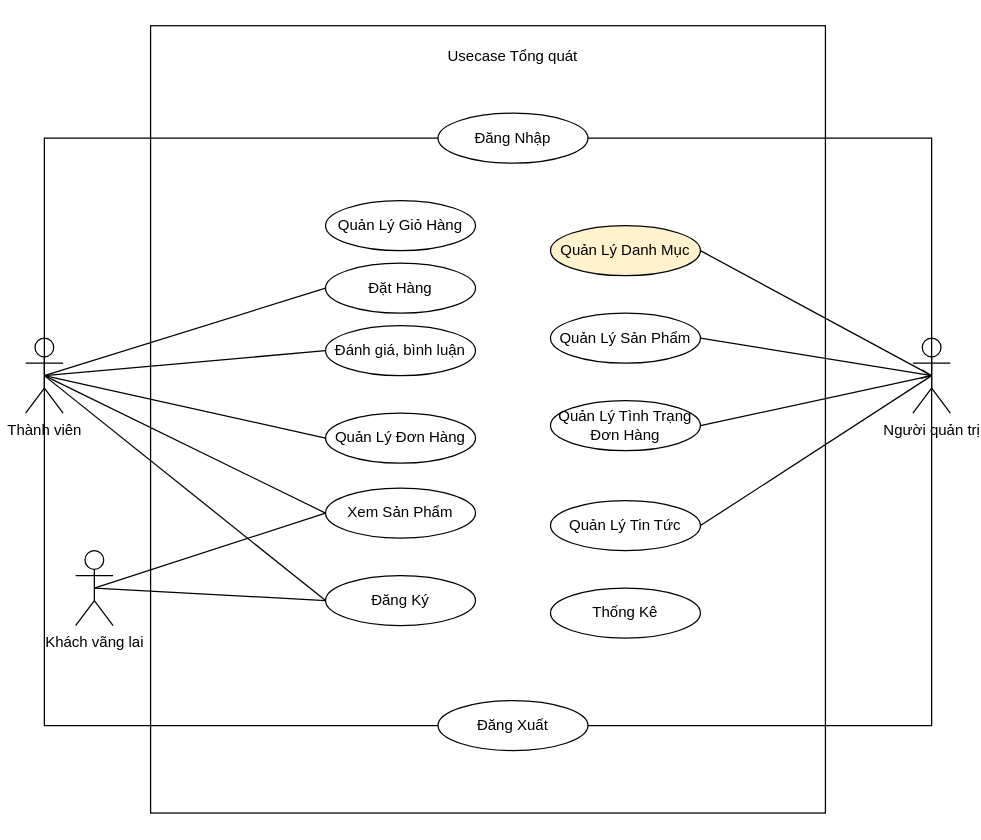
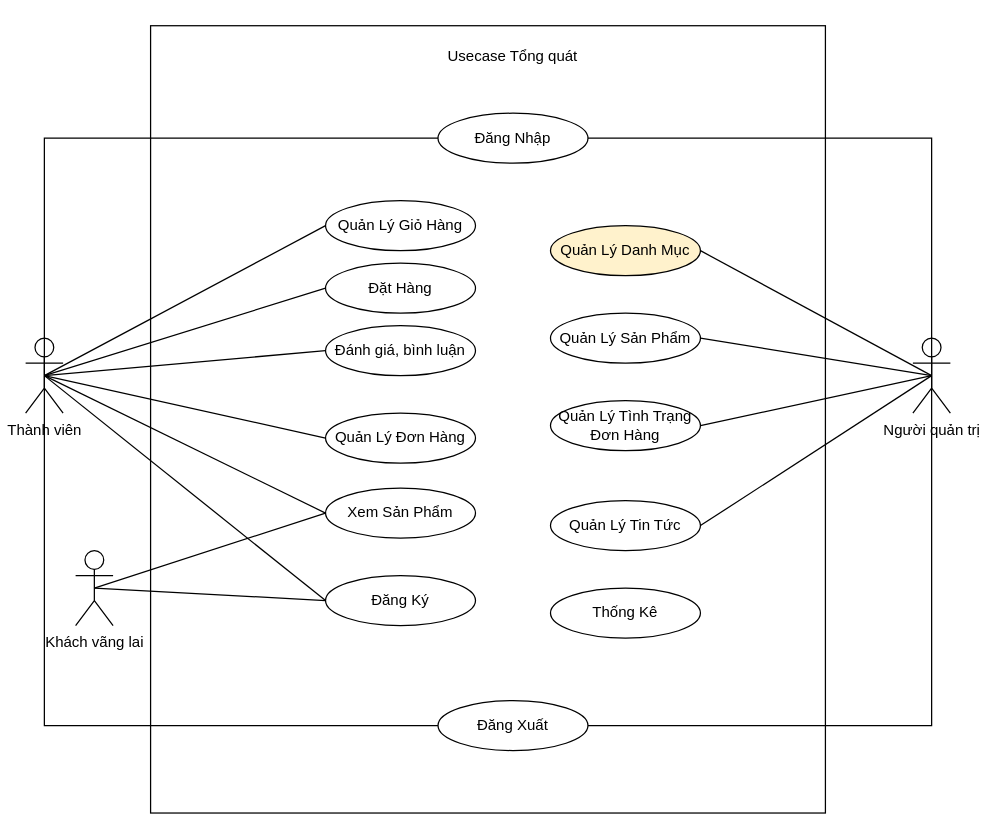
none -> (195, 295)
(923, 374) -> (923, 374)
